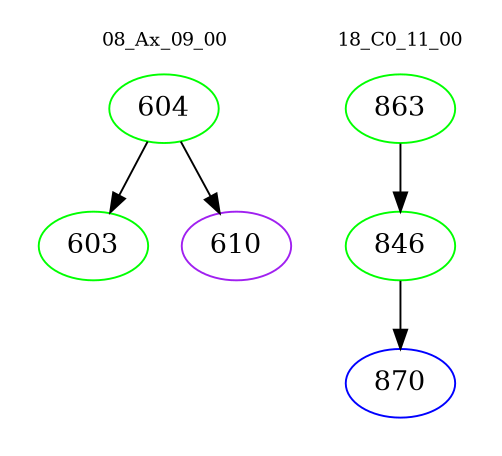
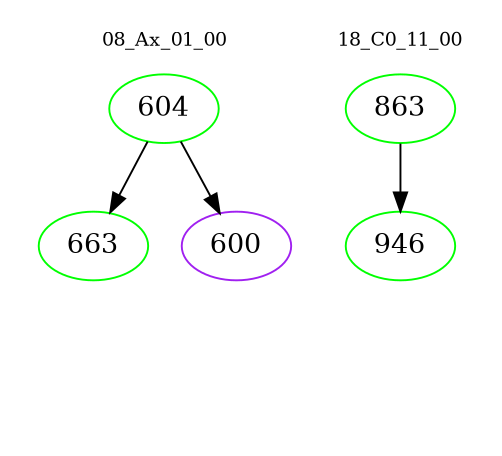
(165, 41) -> (165, 41)
(93, 246) -> (93, 246)
(236, 246) -> (236, 246)
(400, 246) -> (400, 246)
(400, 383) -> none
